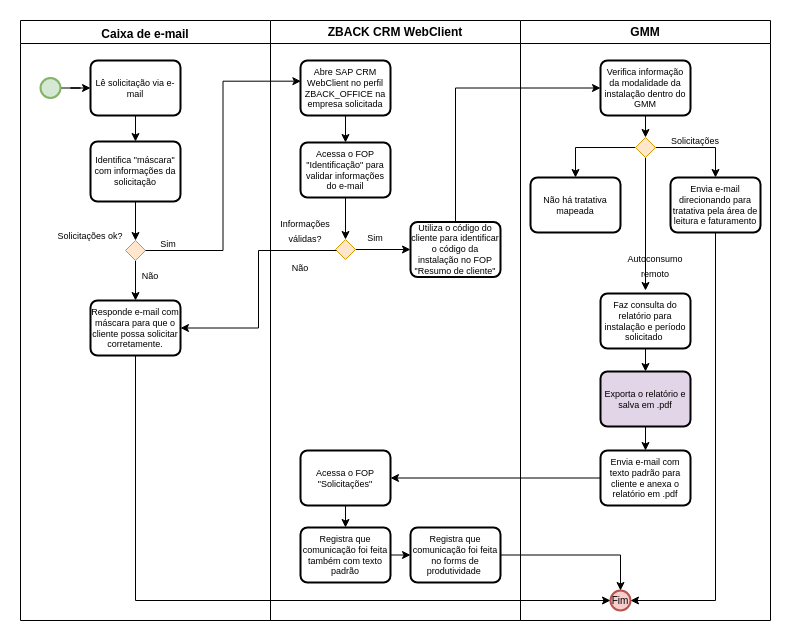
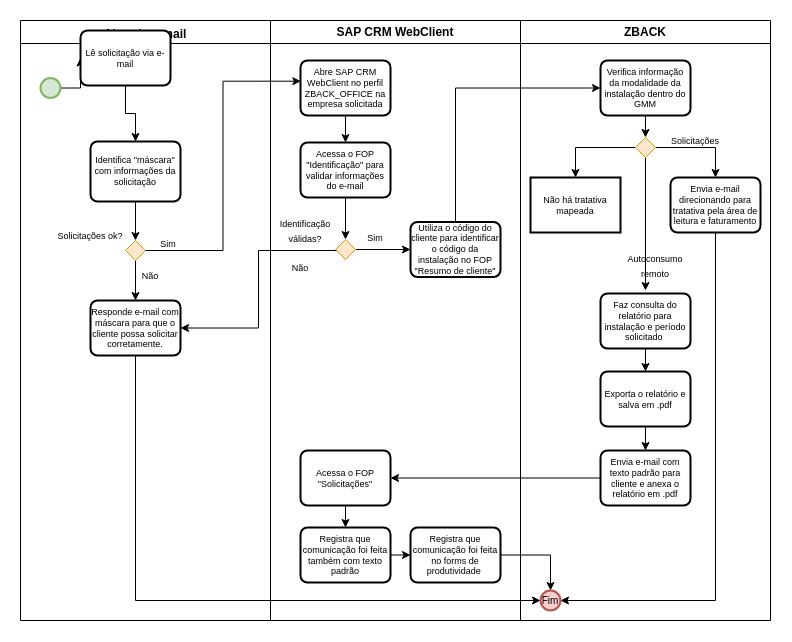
(396, 33) -> (396, 33)
(646, 33) -> (646, 33)
(146, 35) -> (146, 35)
(136, 88) -> (126, 58)
(576, 205) -> (576, 205)
(306, 231) -> (306, 231)
(646, 399) -> (646, 399)
(621, 601) -> (551, 601)
